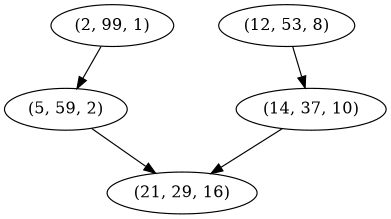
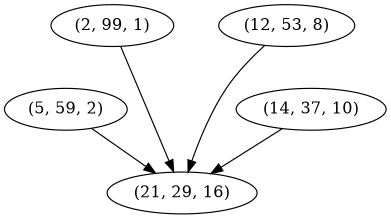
(92, 62) -> (145, 104)
(297, 62) -> (220, 98)
